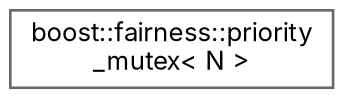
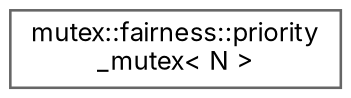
(172, 49) -> (176, 49)
